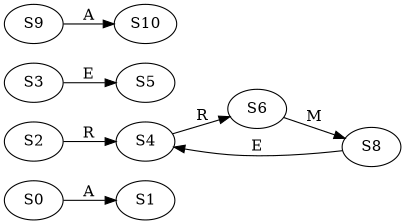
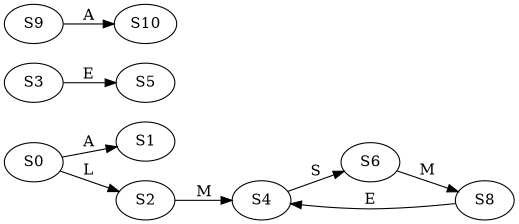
(202, 116) -> (316, 172)
(89, 133) -> (204, 192)
none -> (84, 180)
